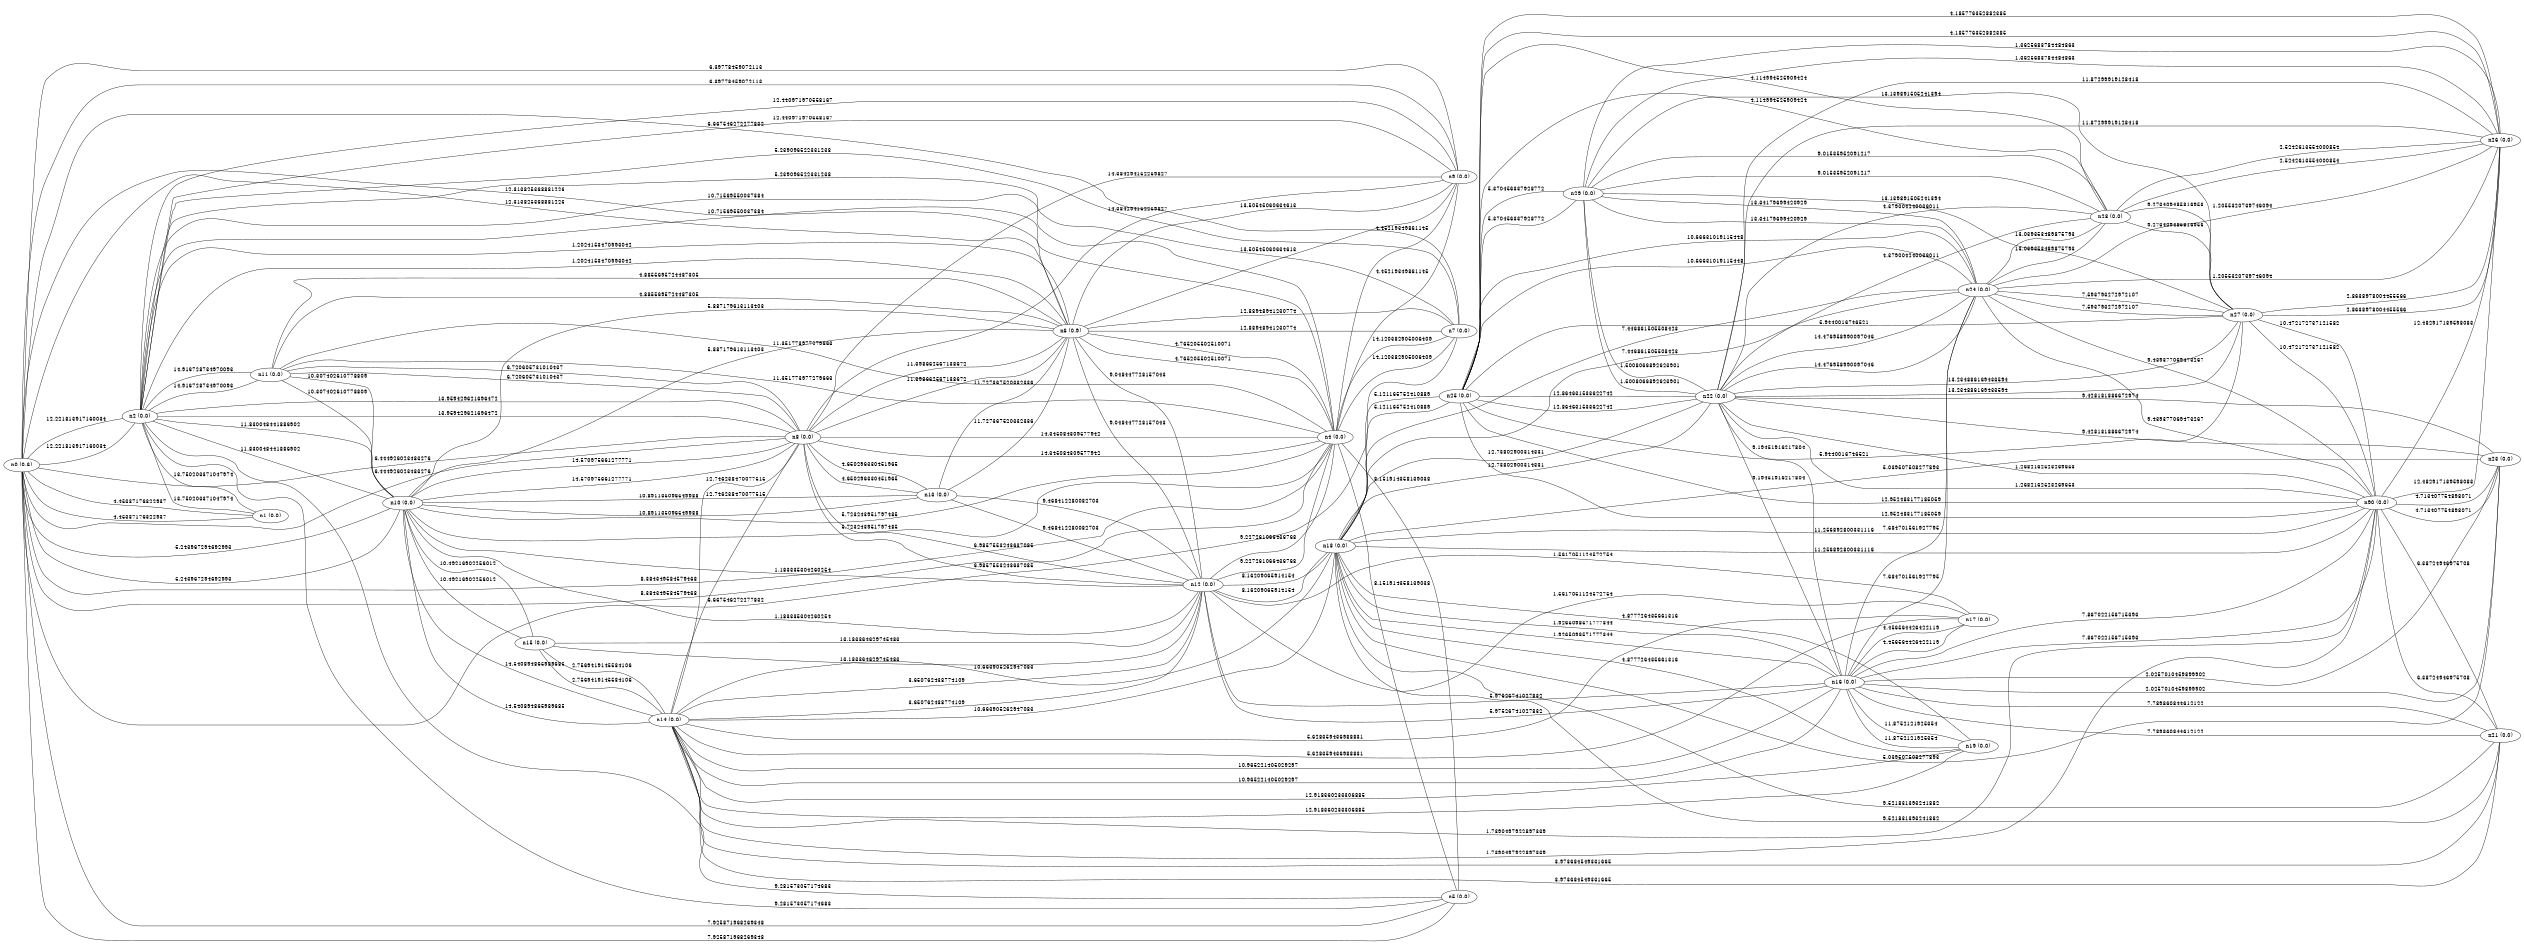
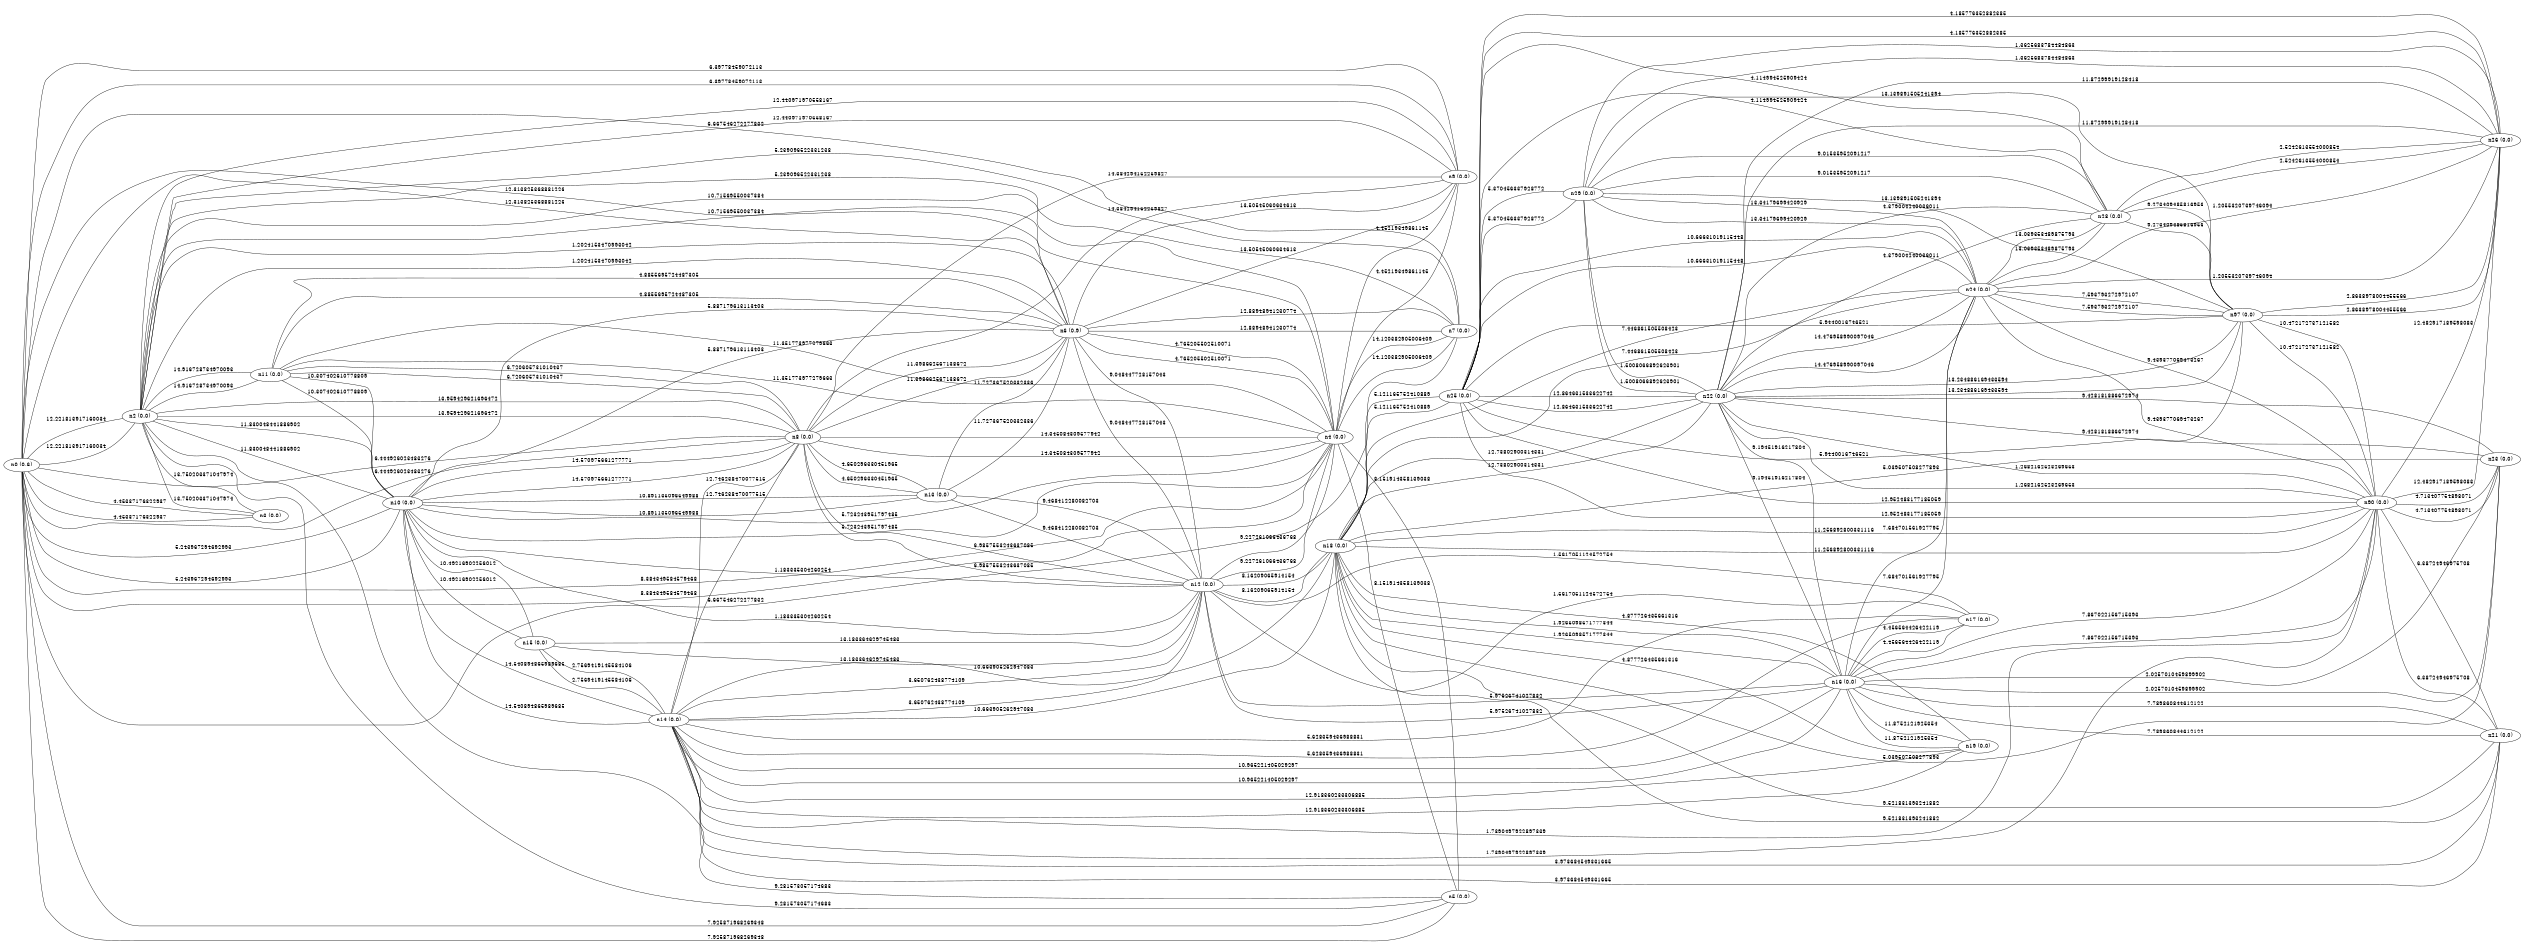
(2243, 315) -> (2243, 315)
(270, 516) -> (270, 516)
